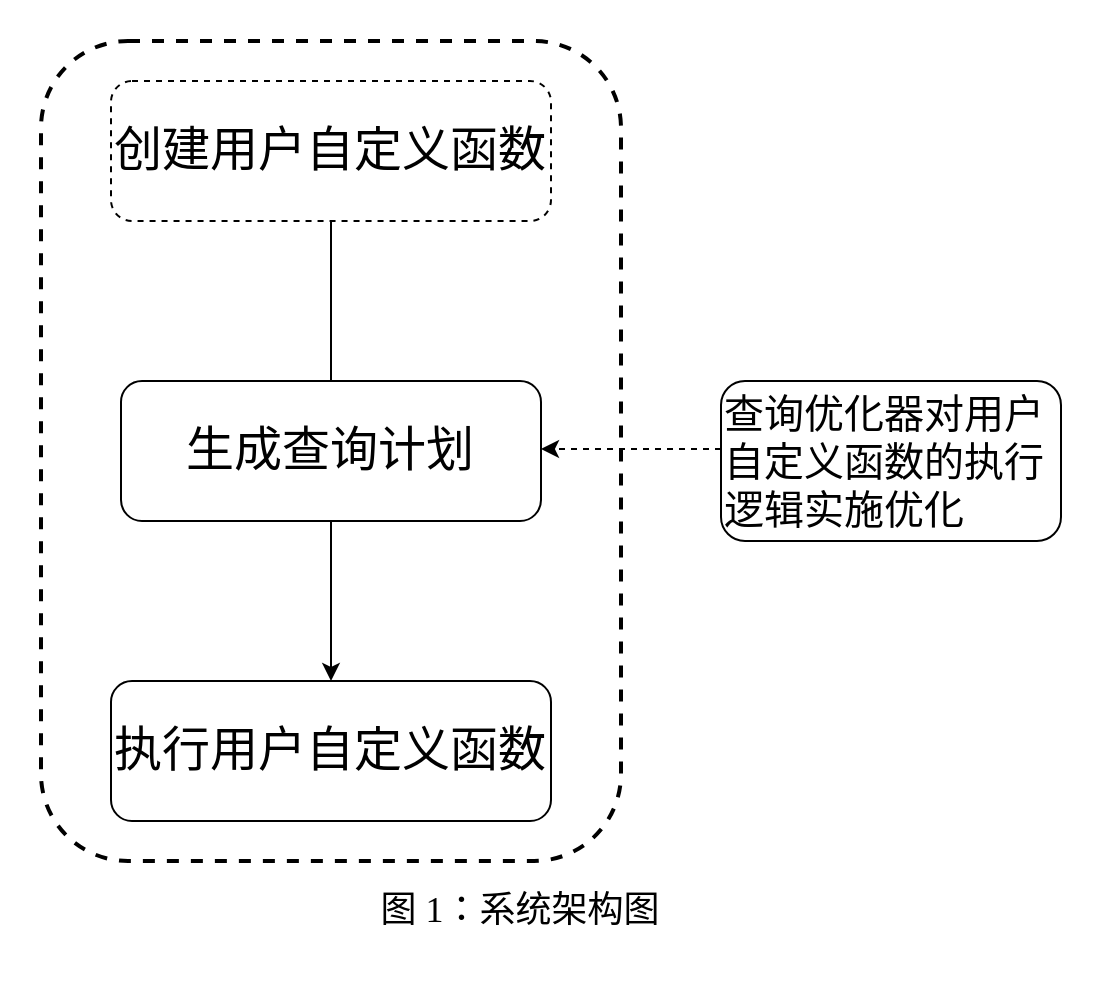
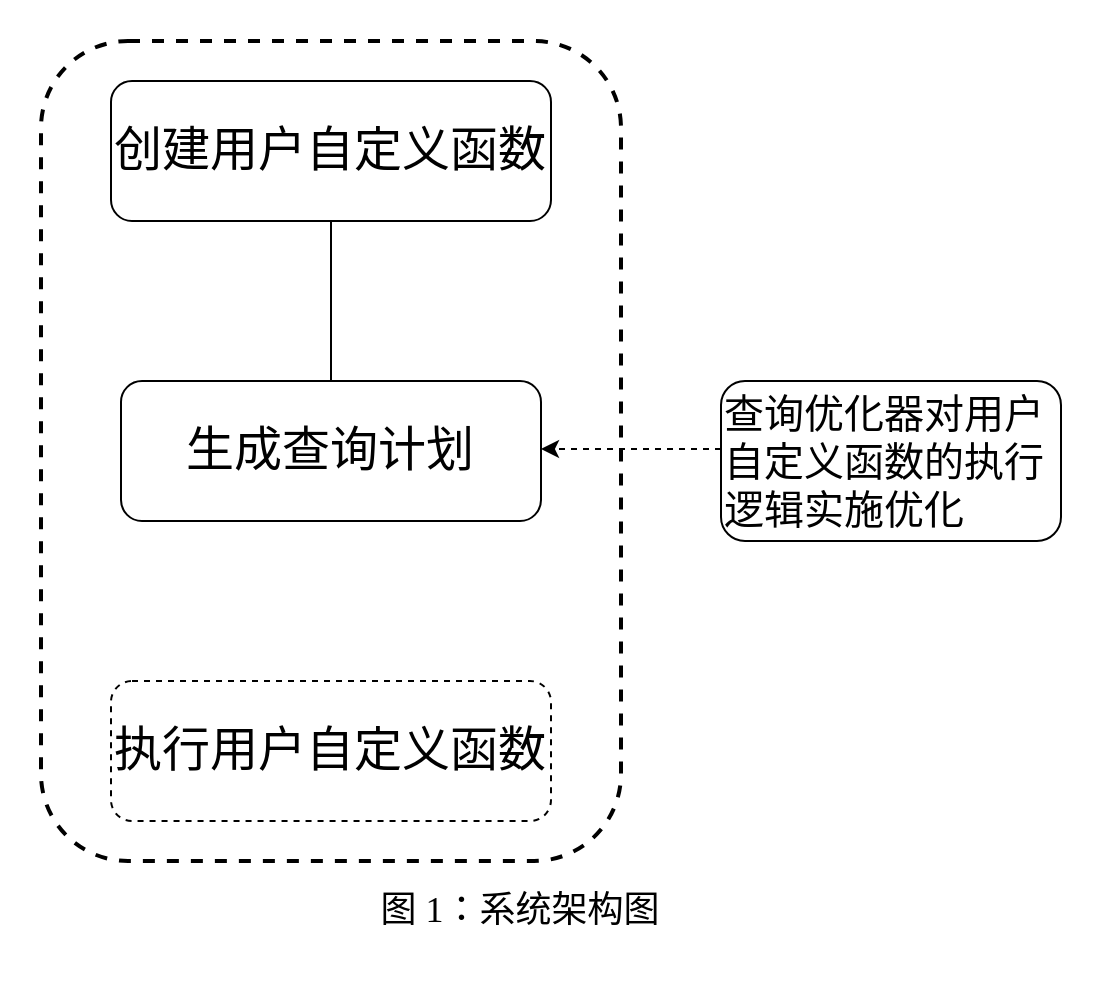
(331, 151) -> (331, 151)
(331, 594) -> none
(331, 751) -> (331, 751)
